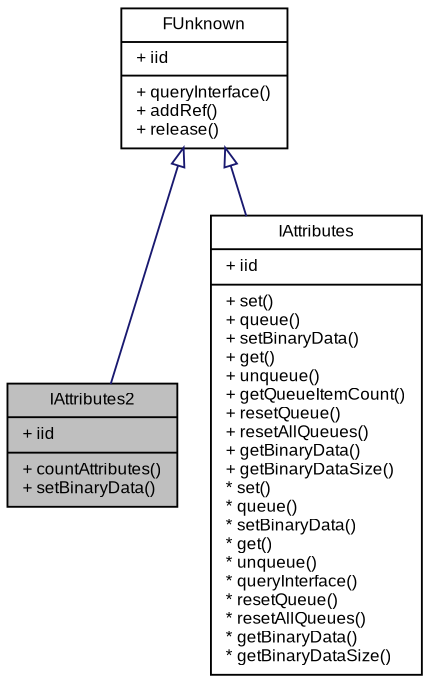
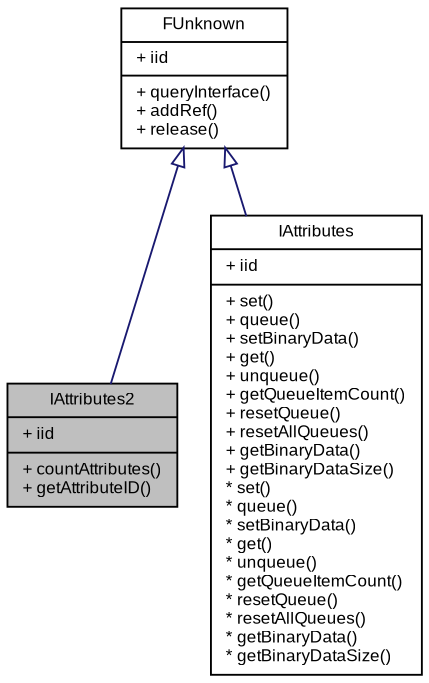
(90, 488) -> (88, 488)
(292, 581) -> (315, 581)
